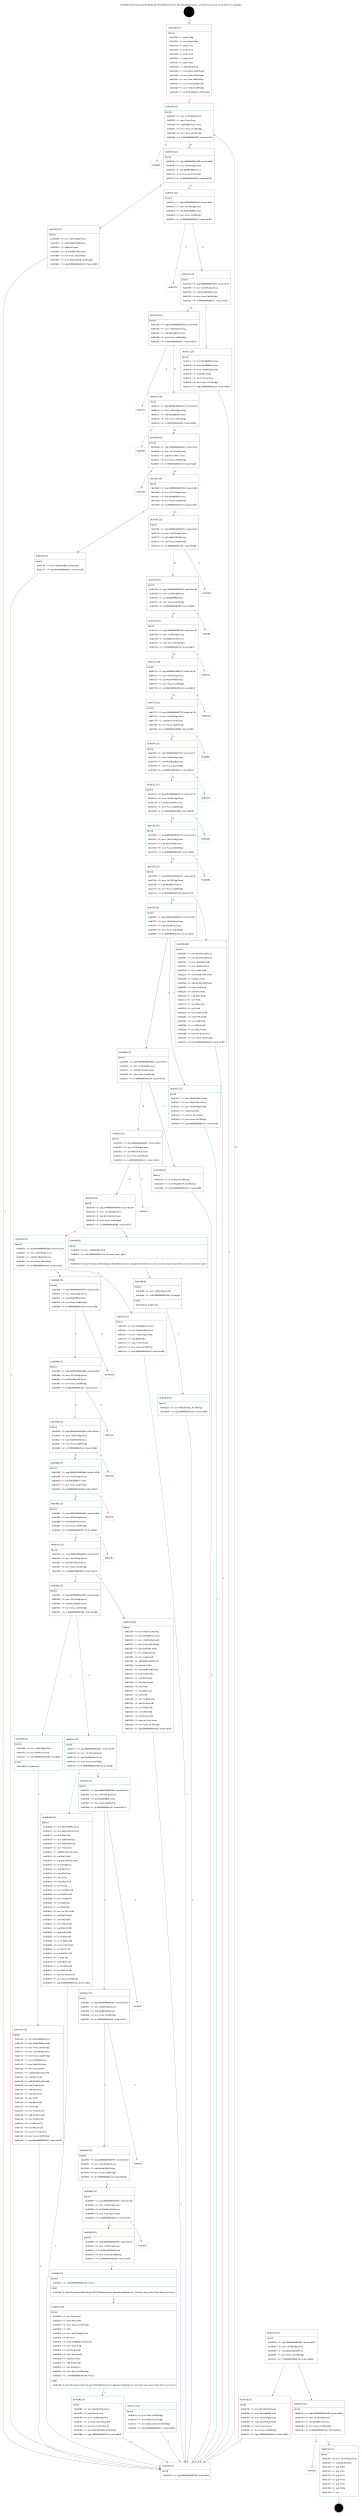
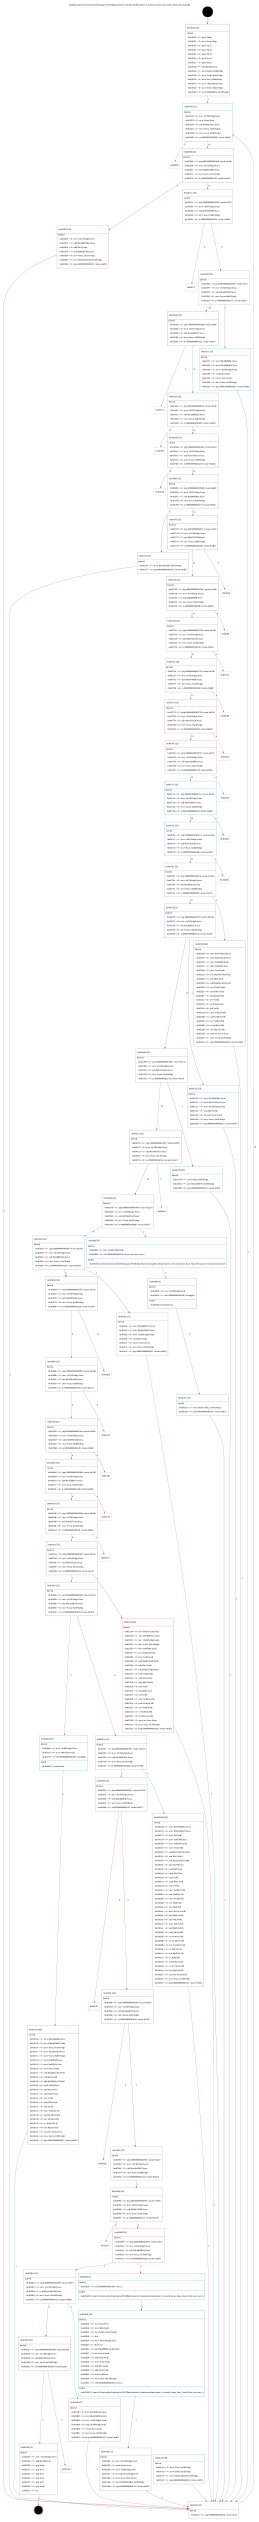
none -> (95, 2266)
